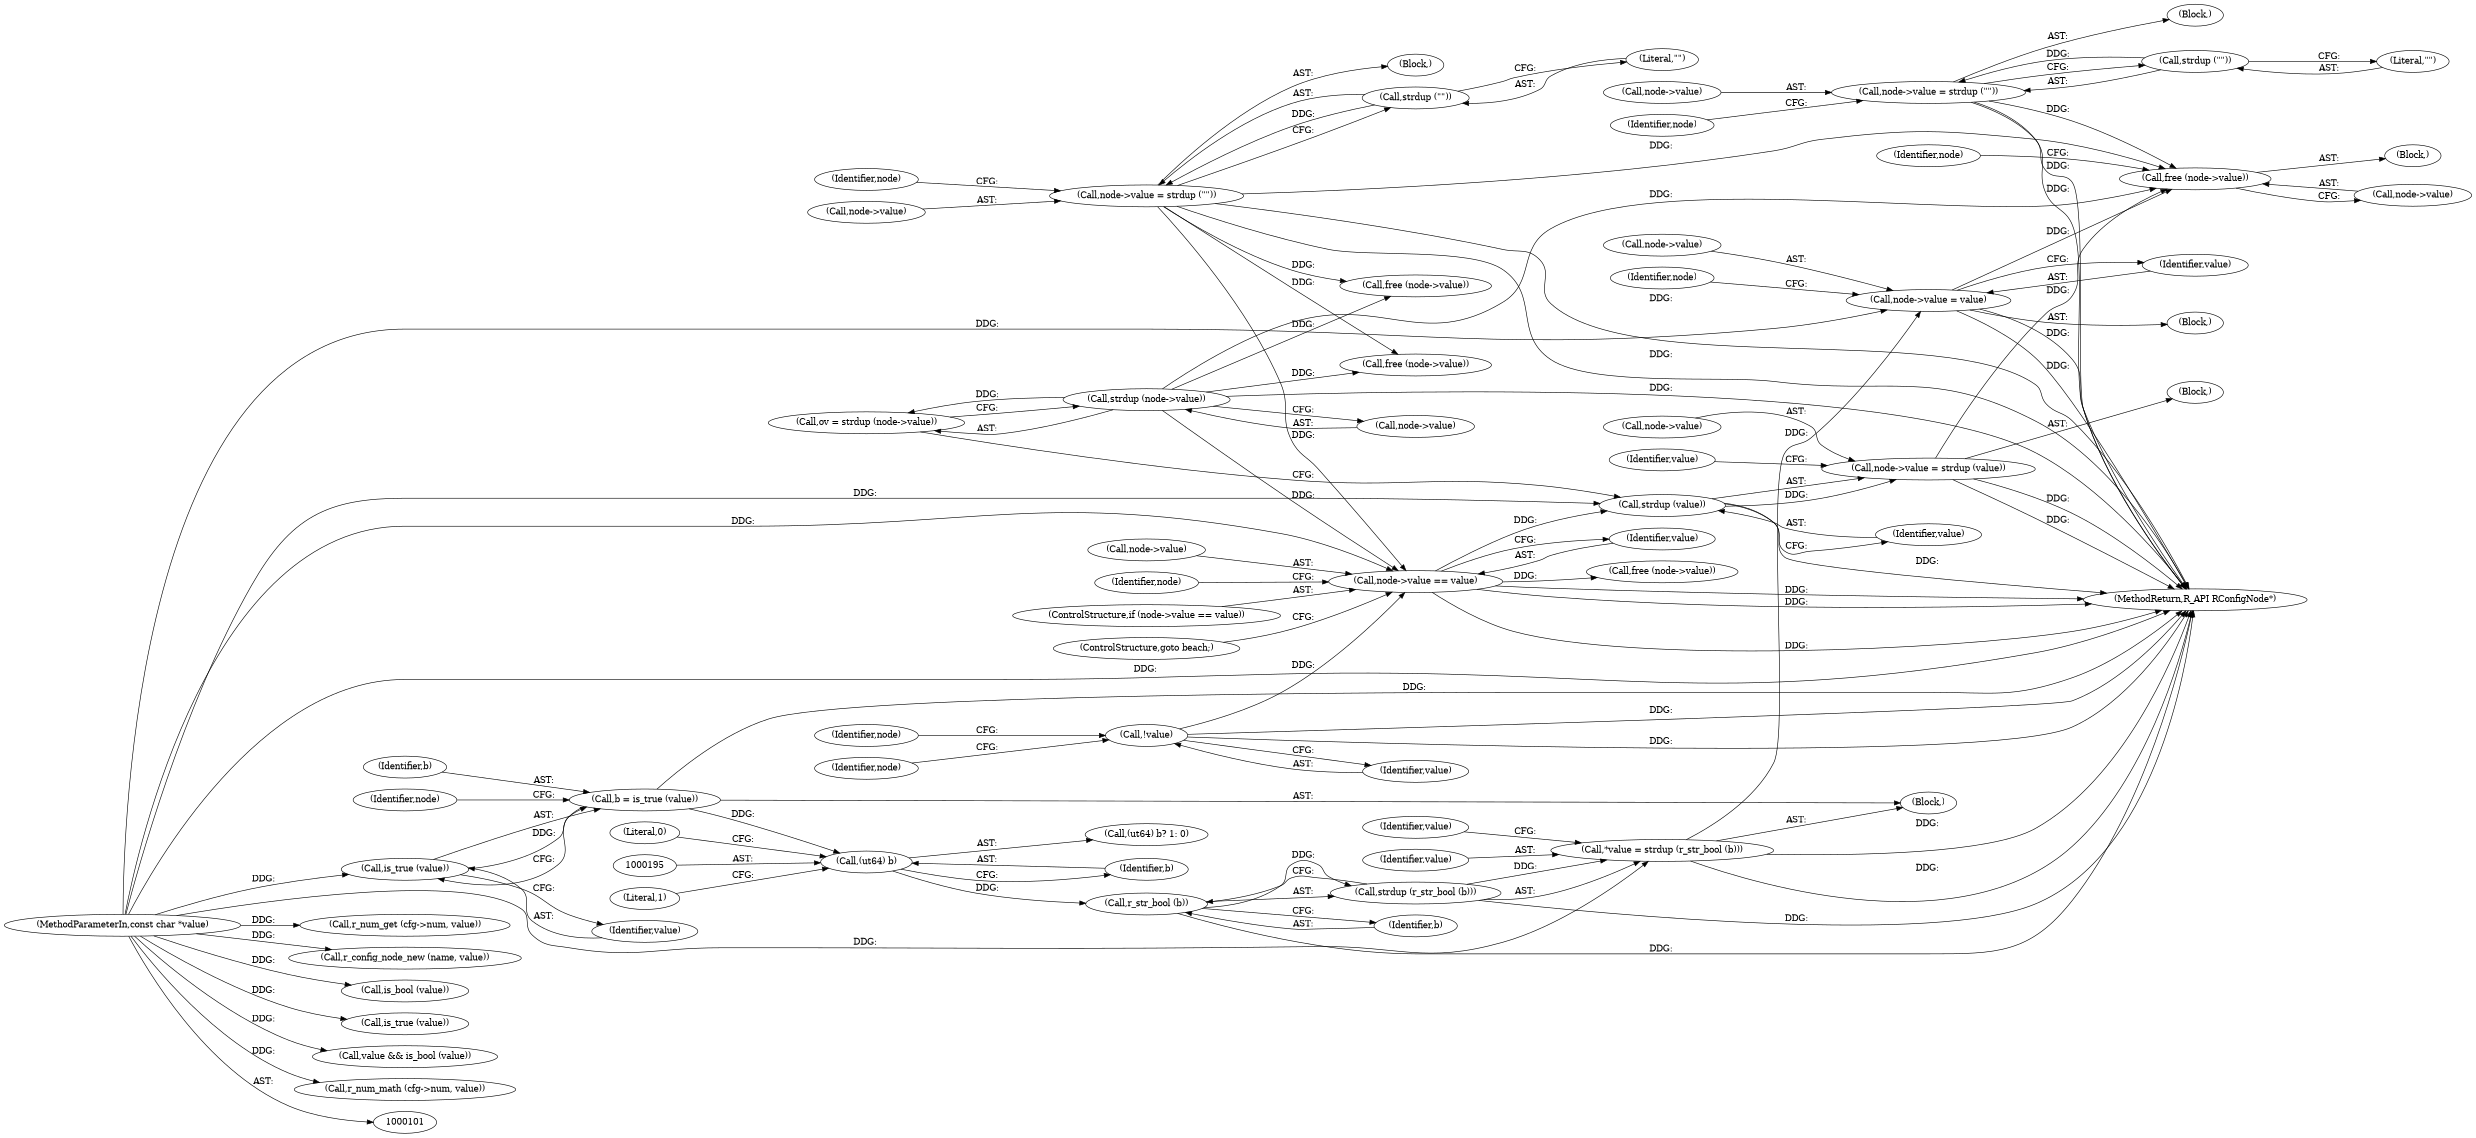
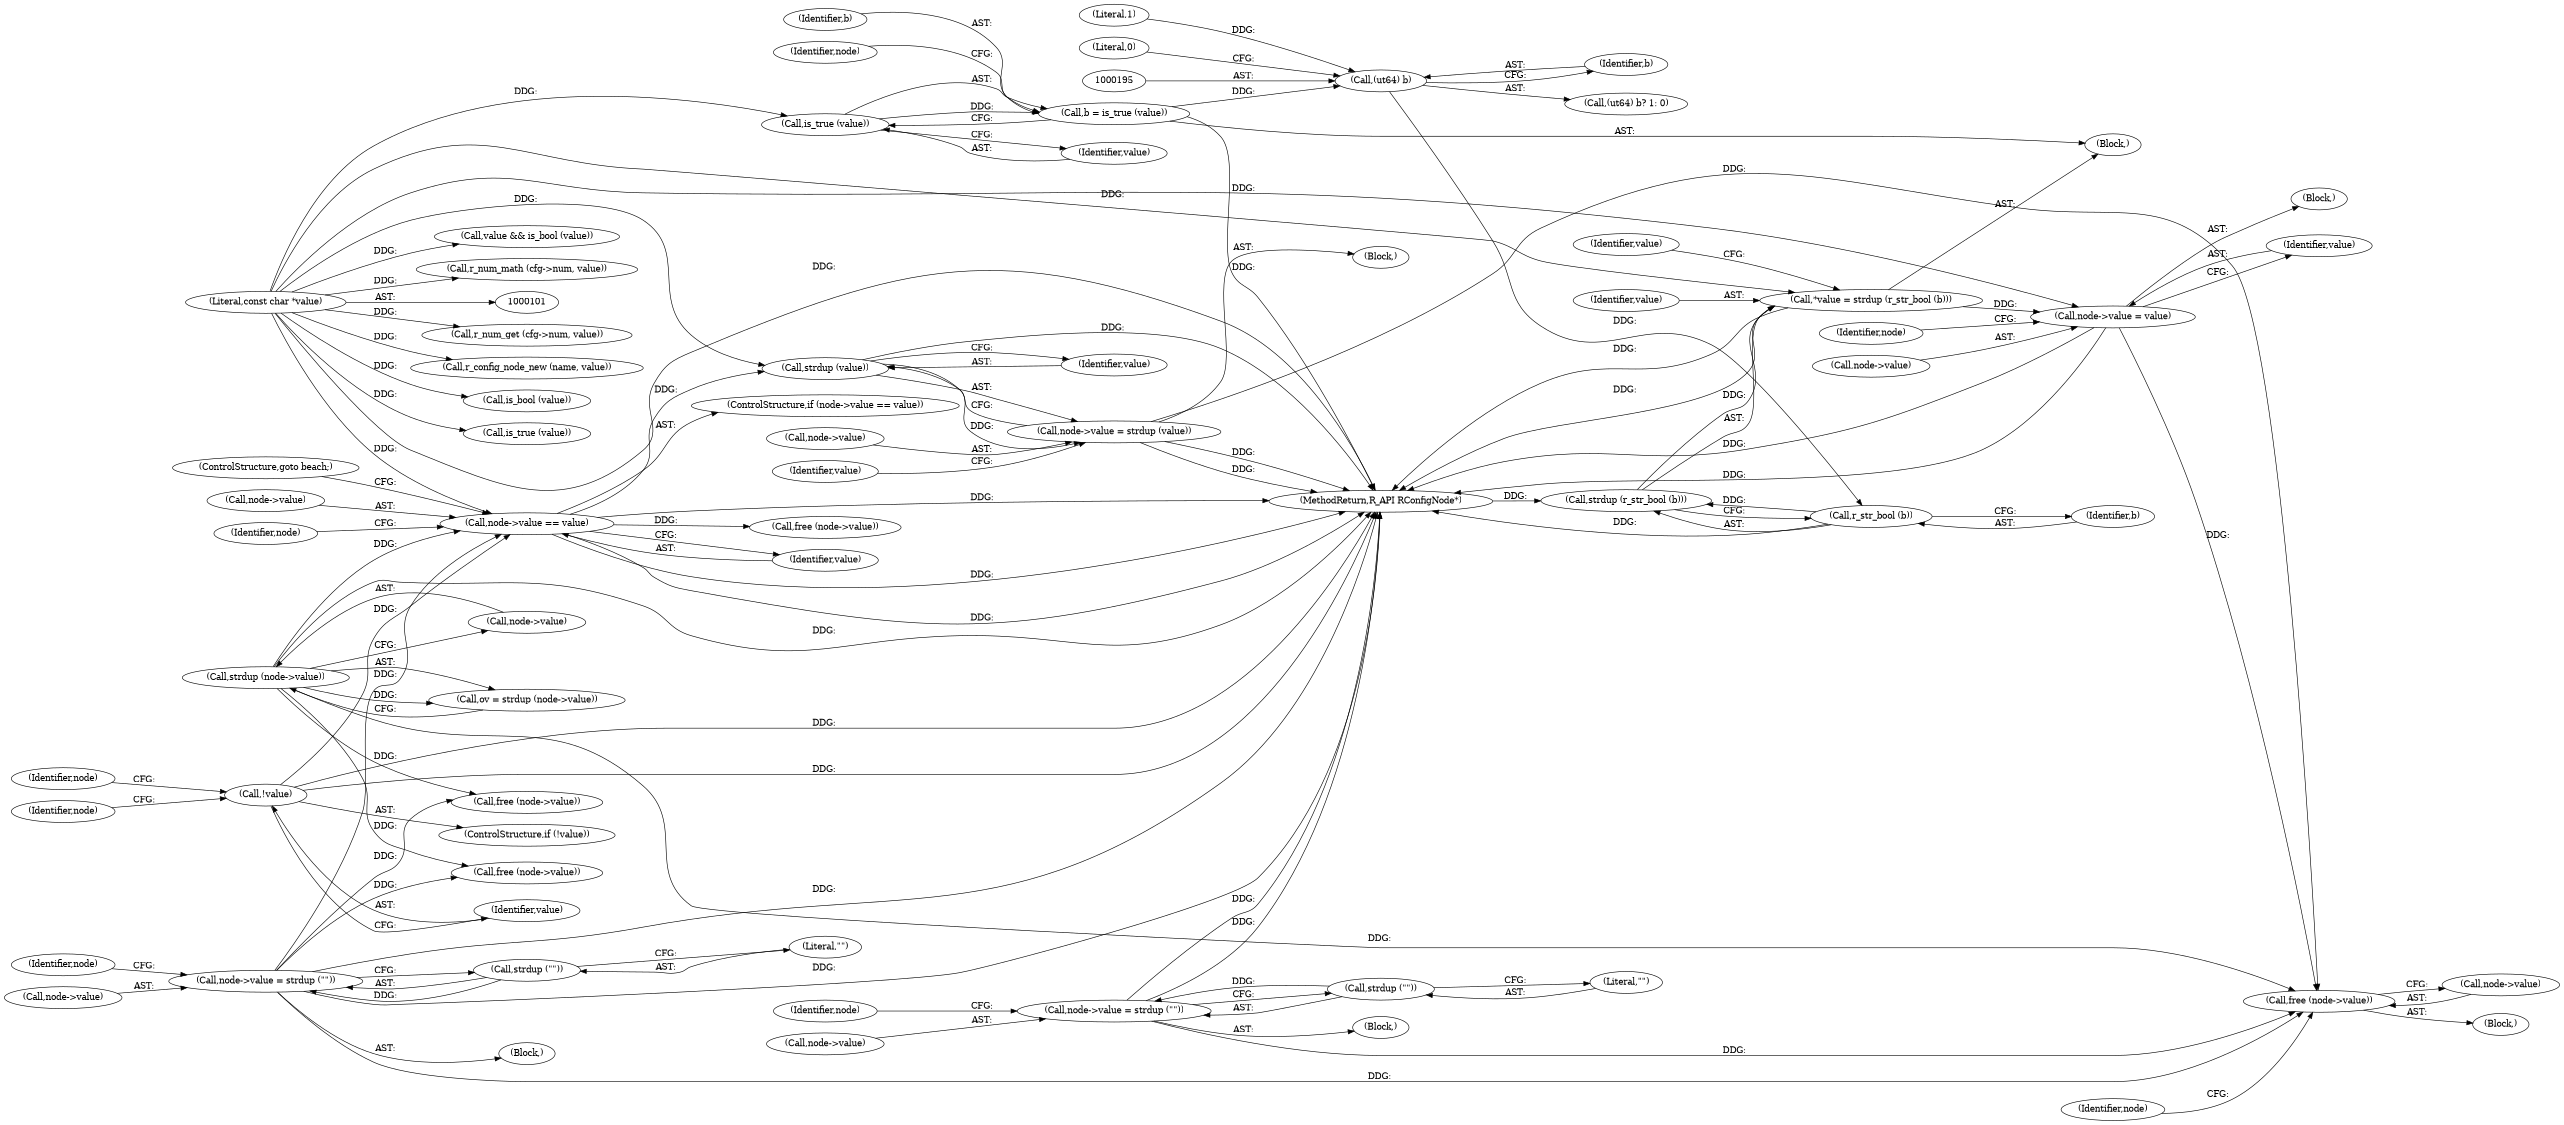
(1266, 478) -> (968, 409)
(1286, 599) -> (629, 479)
none -> (527, 835)
(744, 876) -> (1245, 31)
(1928, 923) -> (1514, 501)
(122, 925) -> (266, 302)
